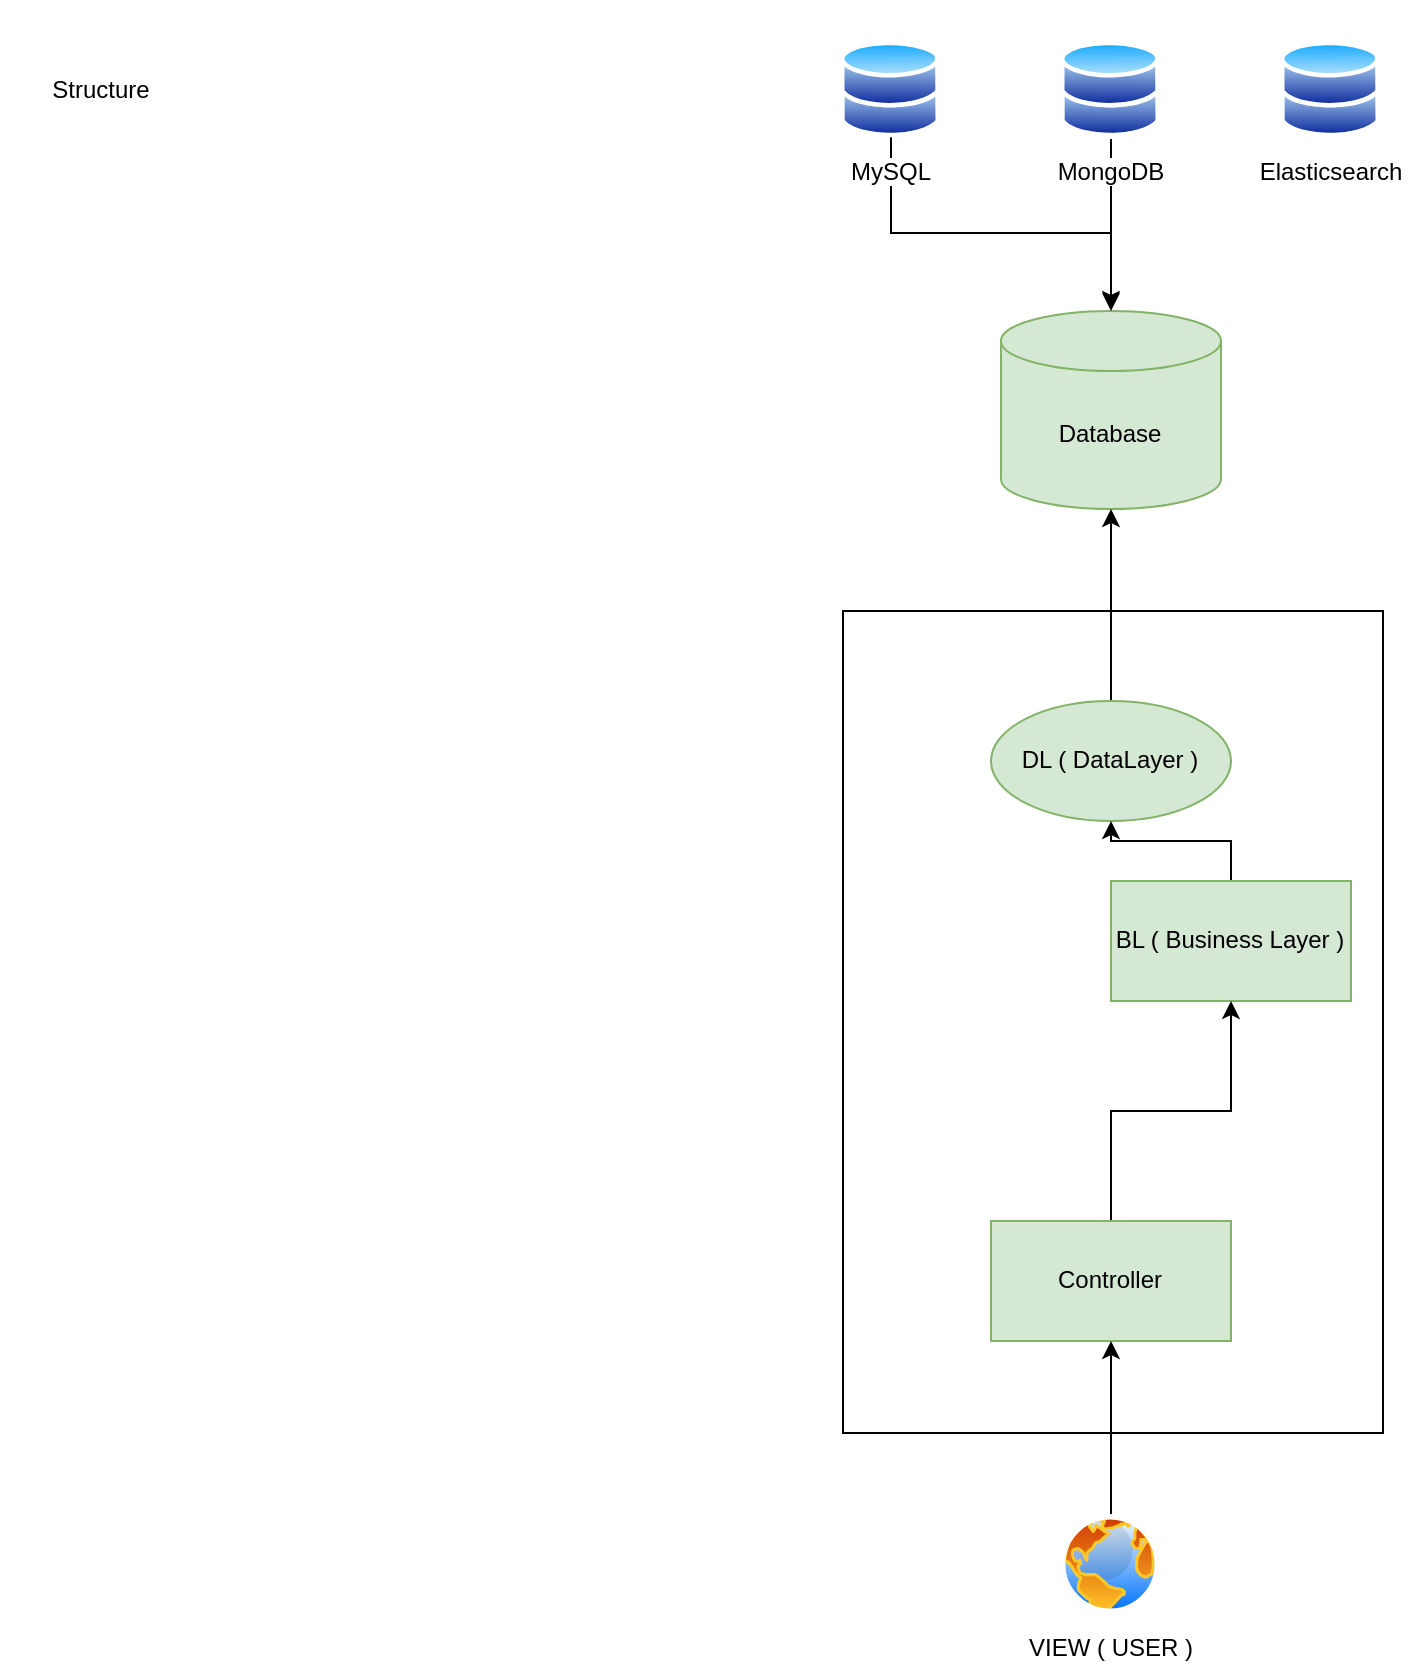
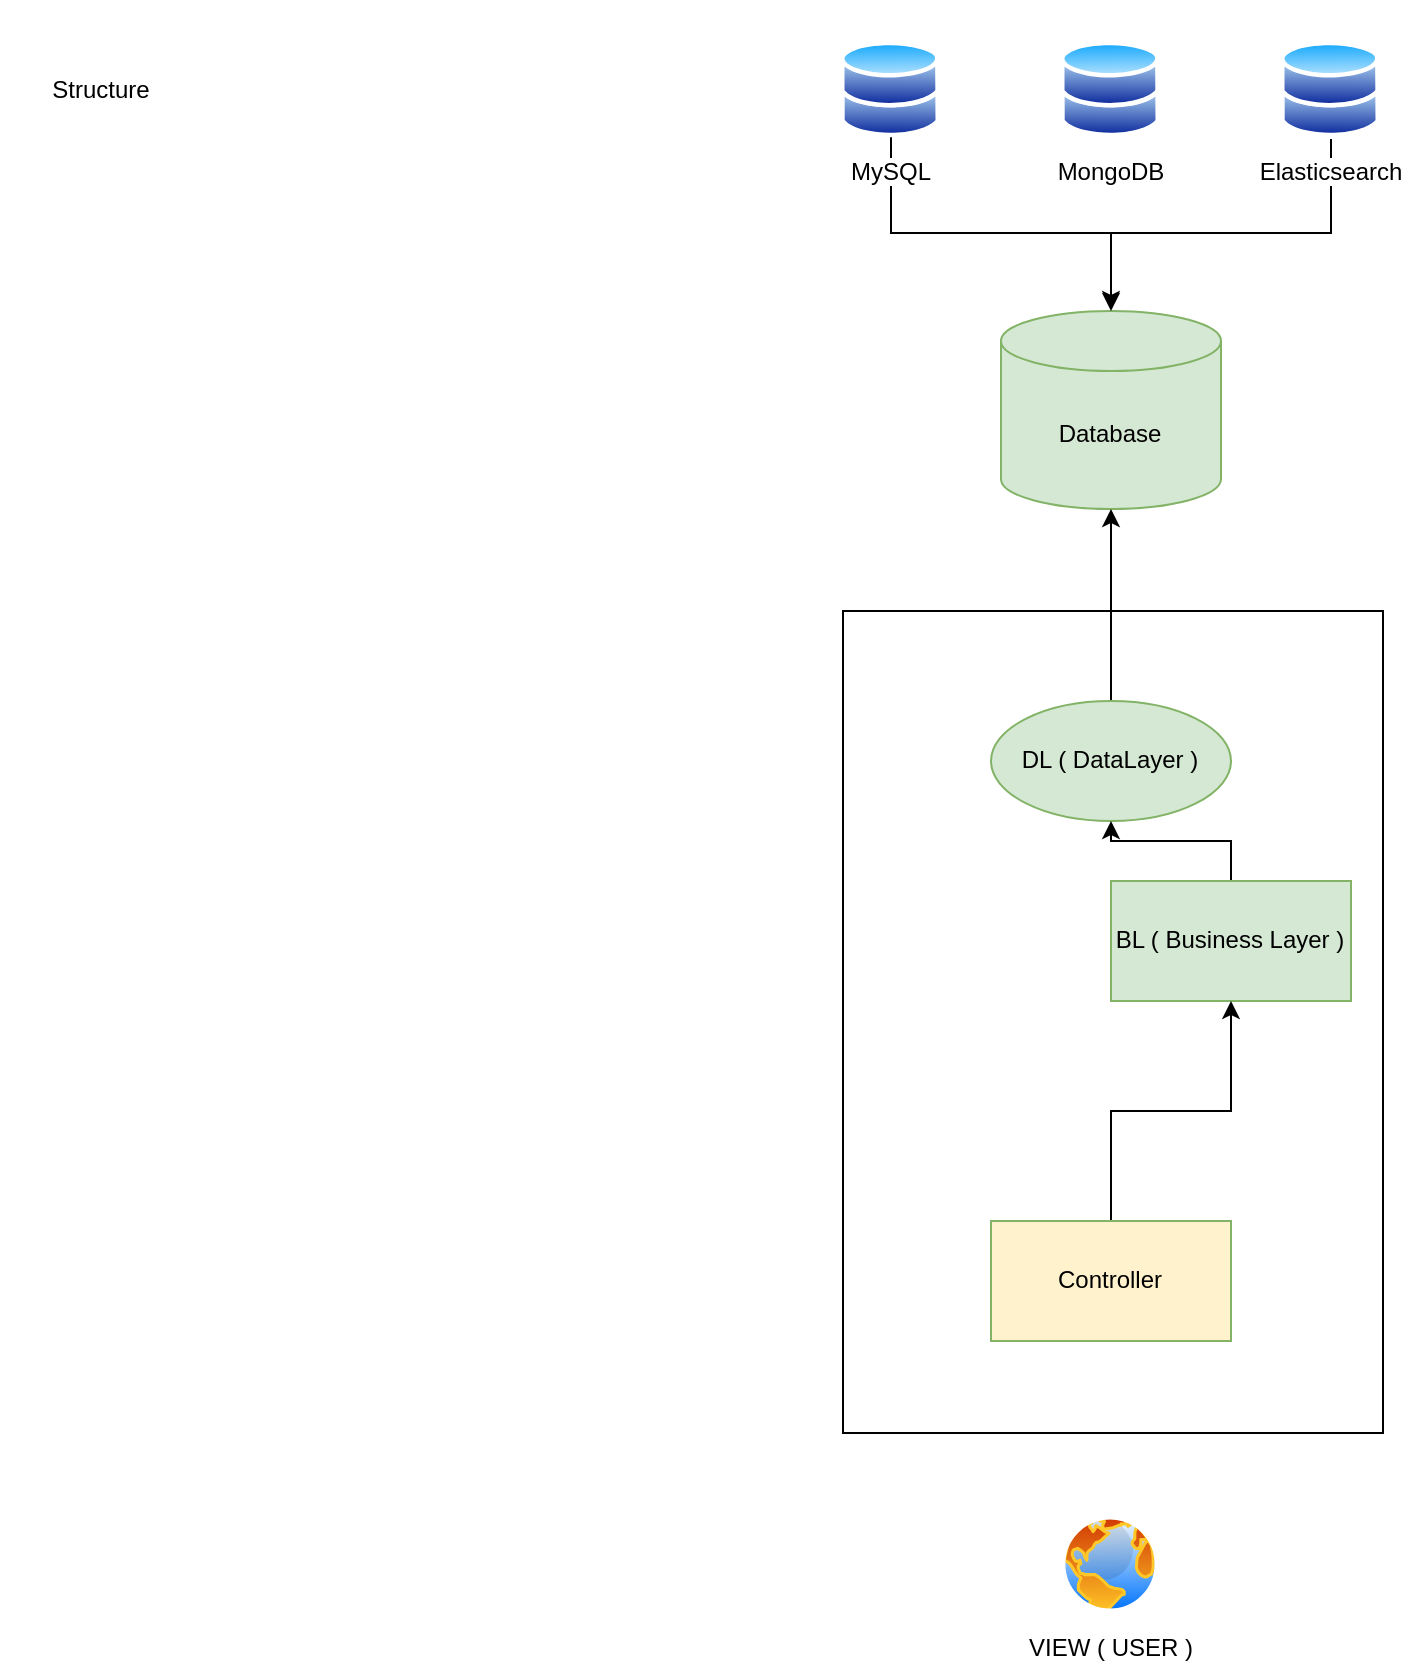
(1111, 206) -> none
none -> (1248, 233)
(1111, 1281) -> (1111, 1281)
(1111, 1435) -> none
